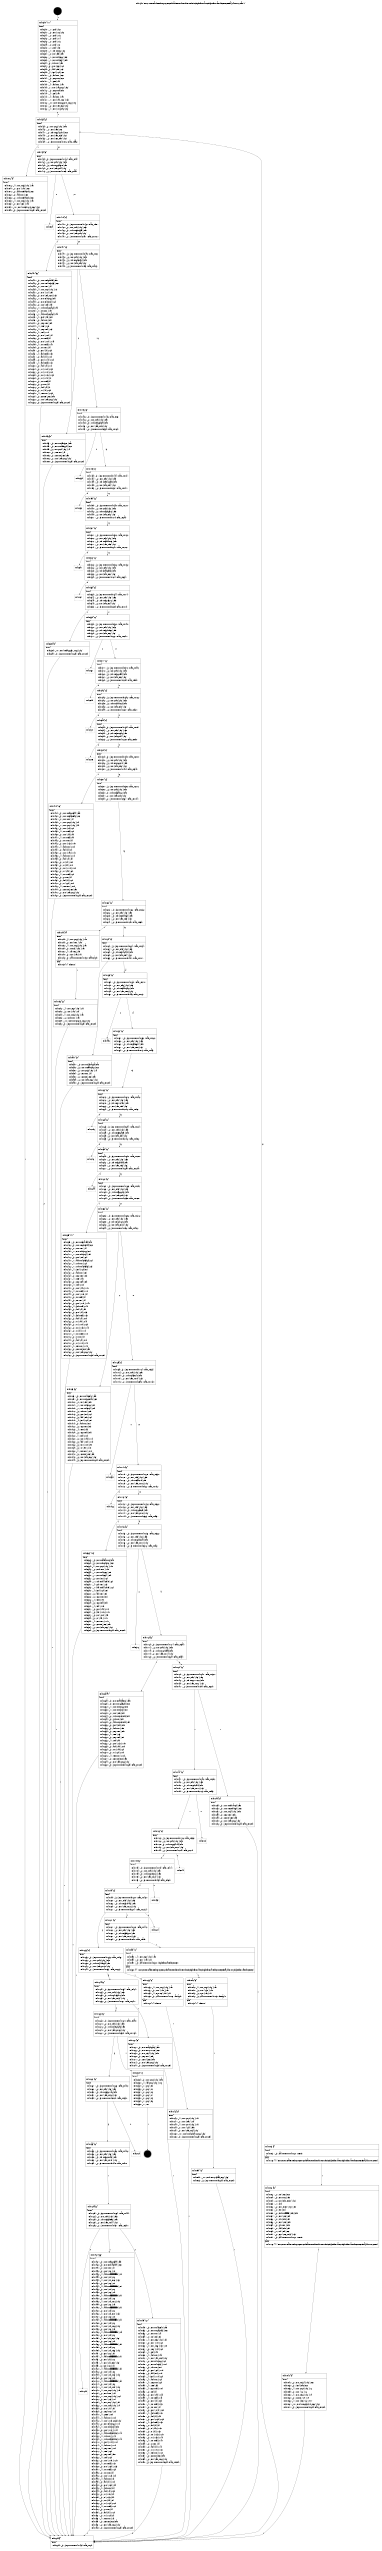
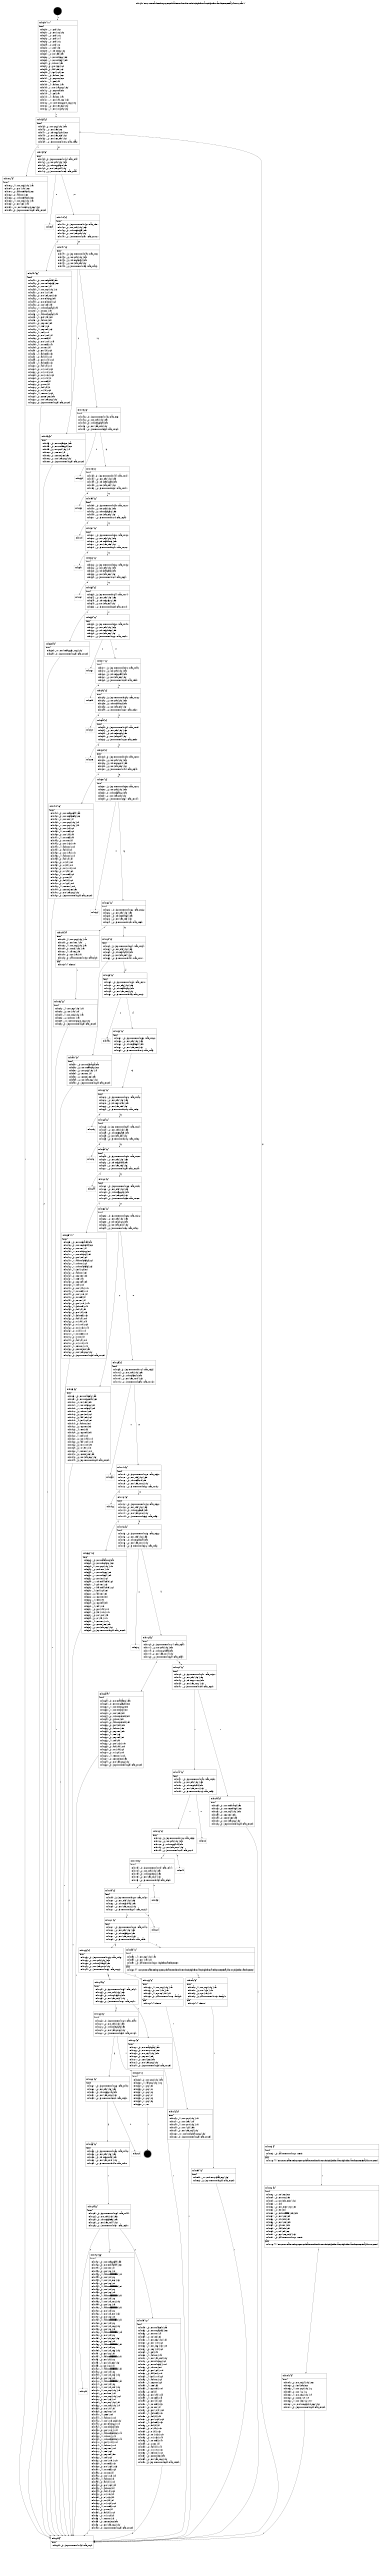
(58, 115) -> (56, 114)
none -> (79, 538)
none -> (107, 582)
none -> (95, 913)
(98, 1929) -> (114, 1945)
